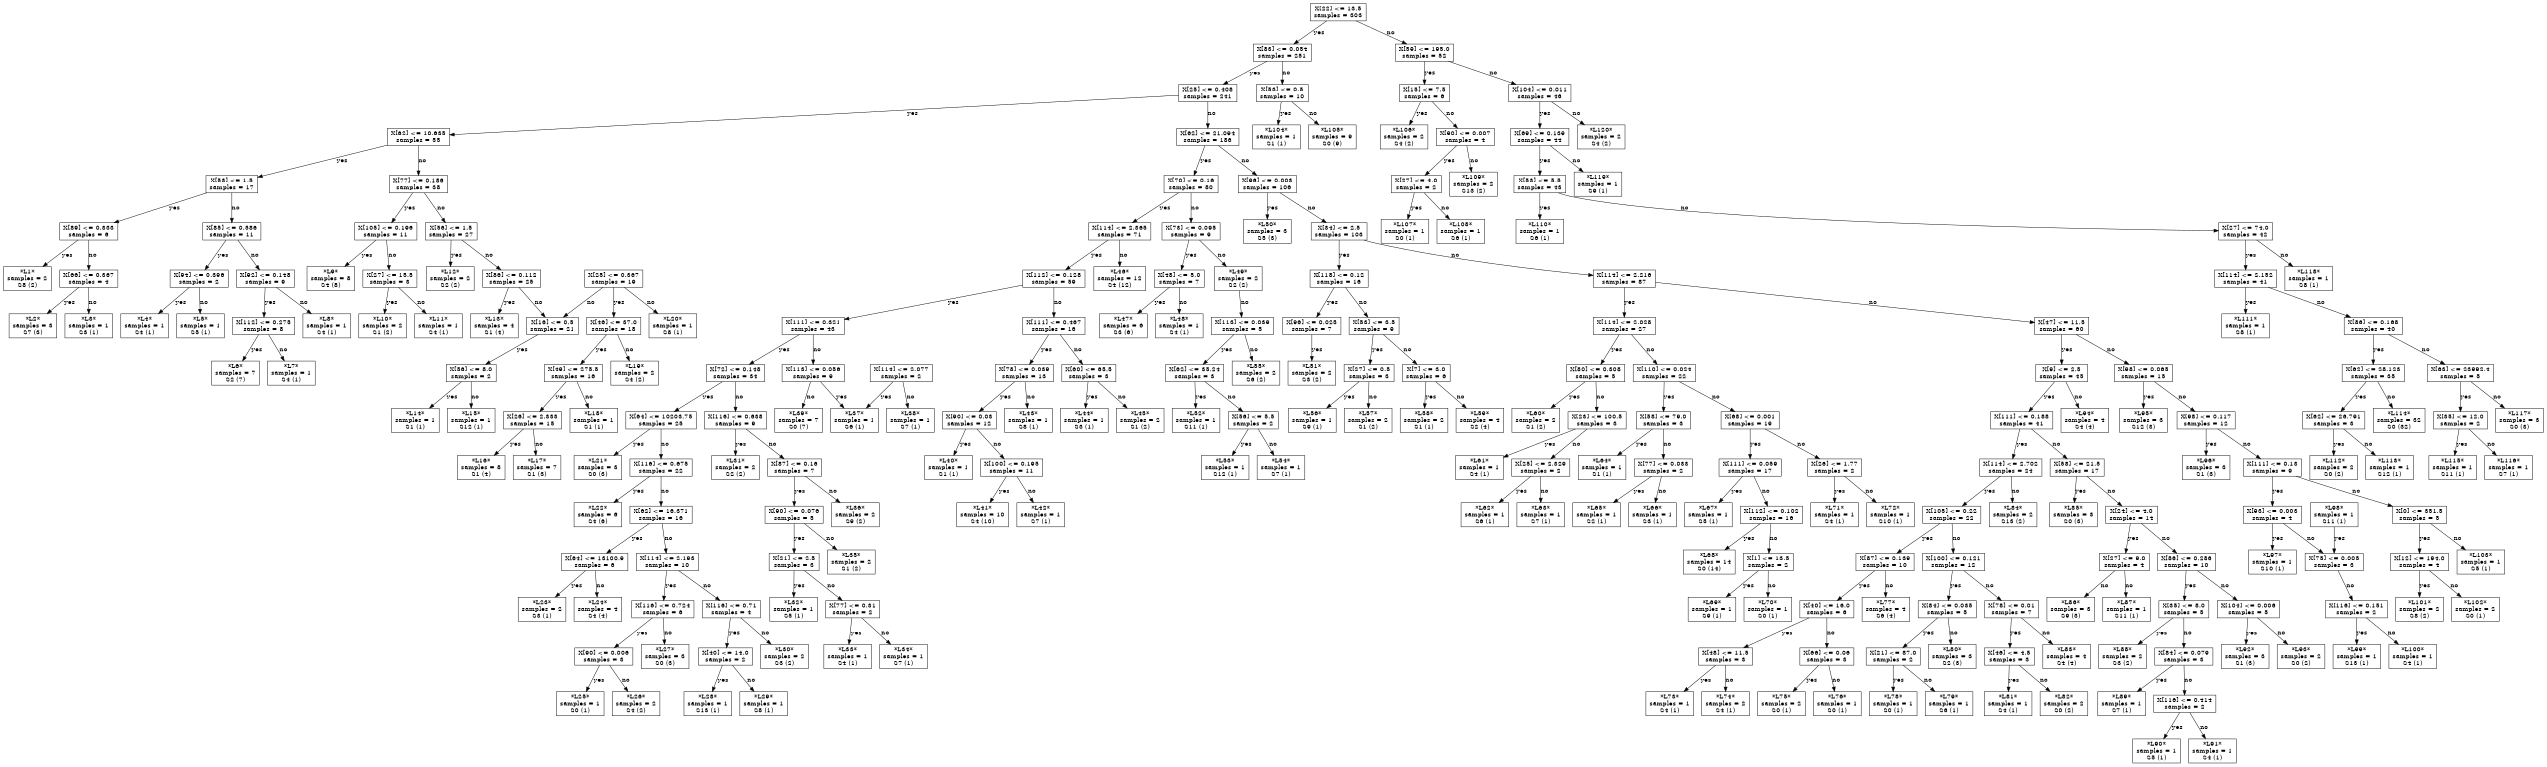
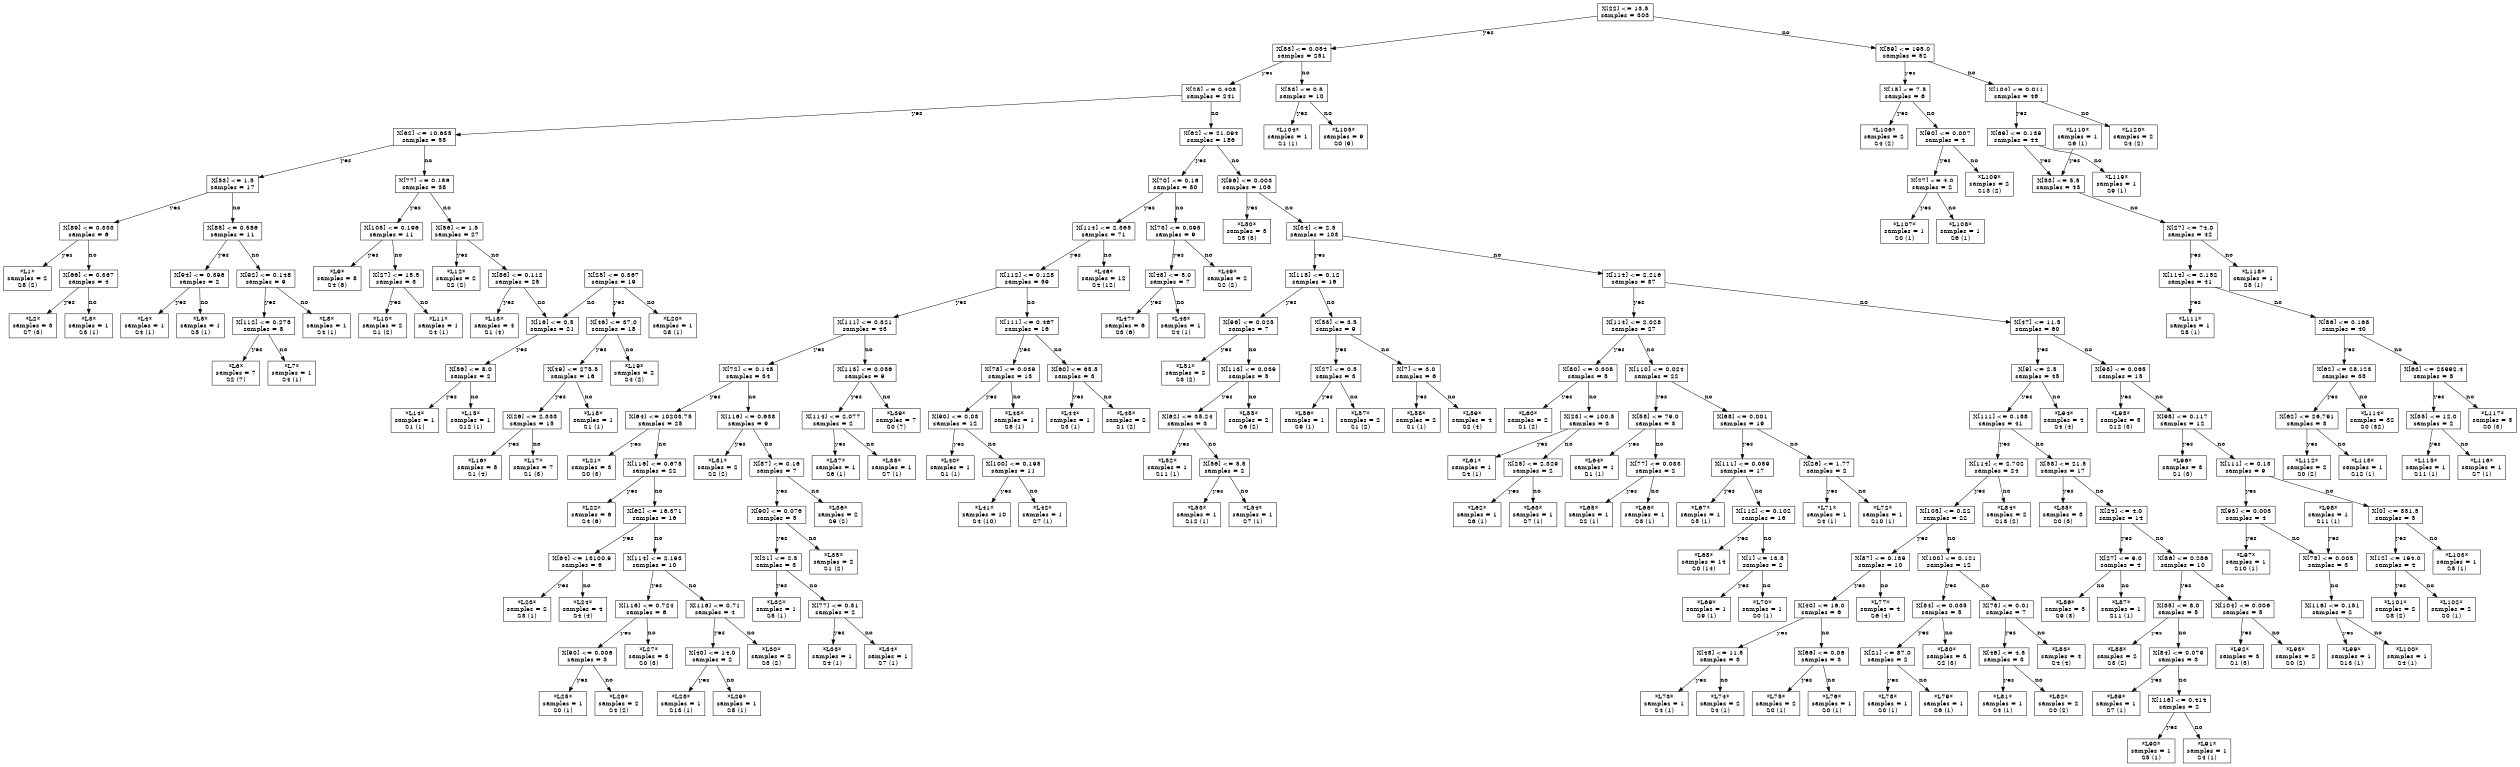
(1540, 204) -> (2068, 160)
(1240, 302) -> (1249, 347)
(831, 393) -> (850, 395)
